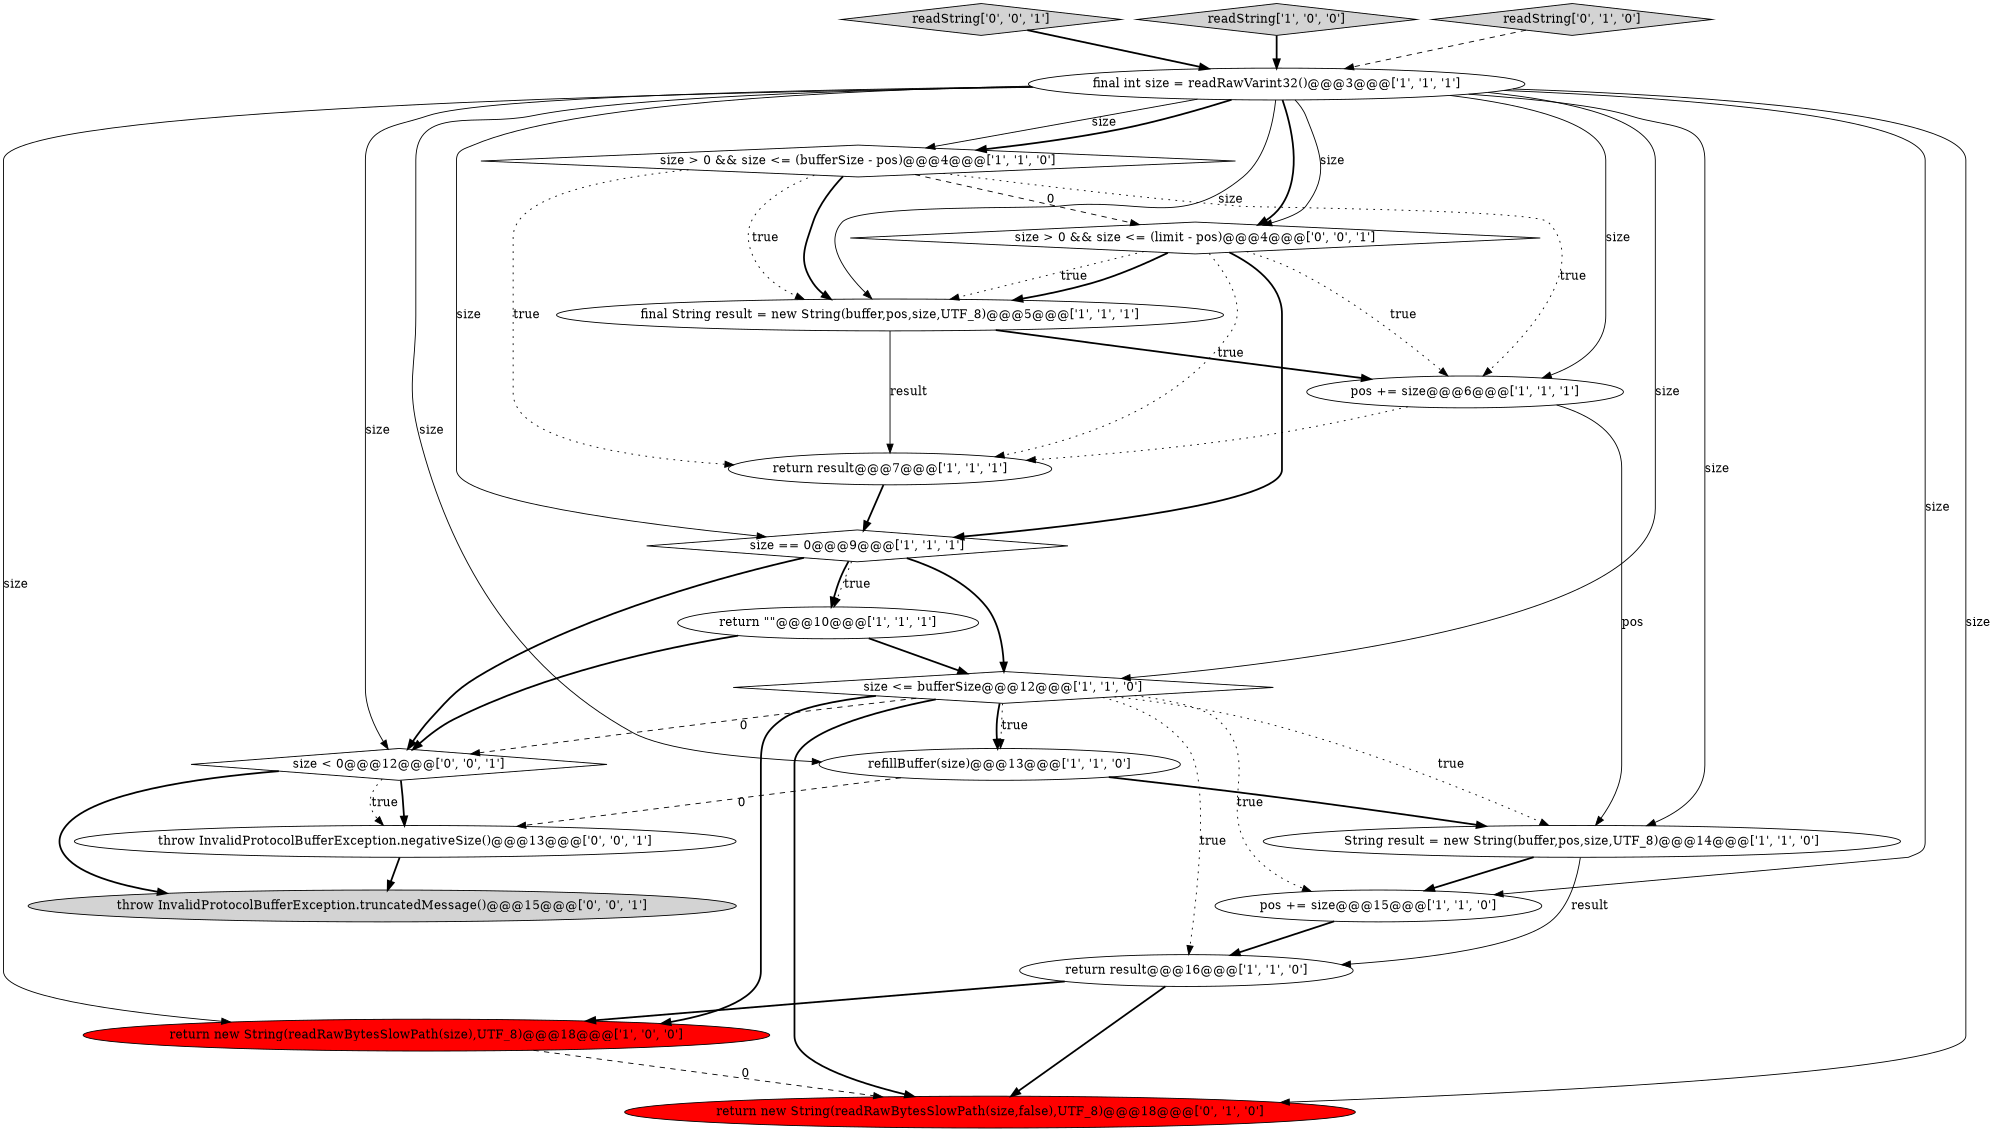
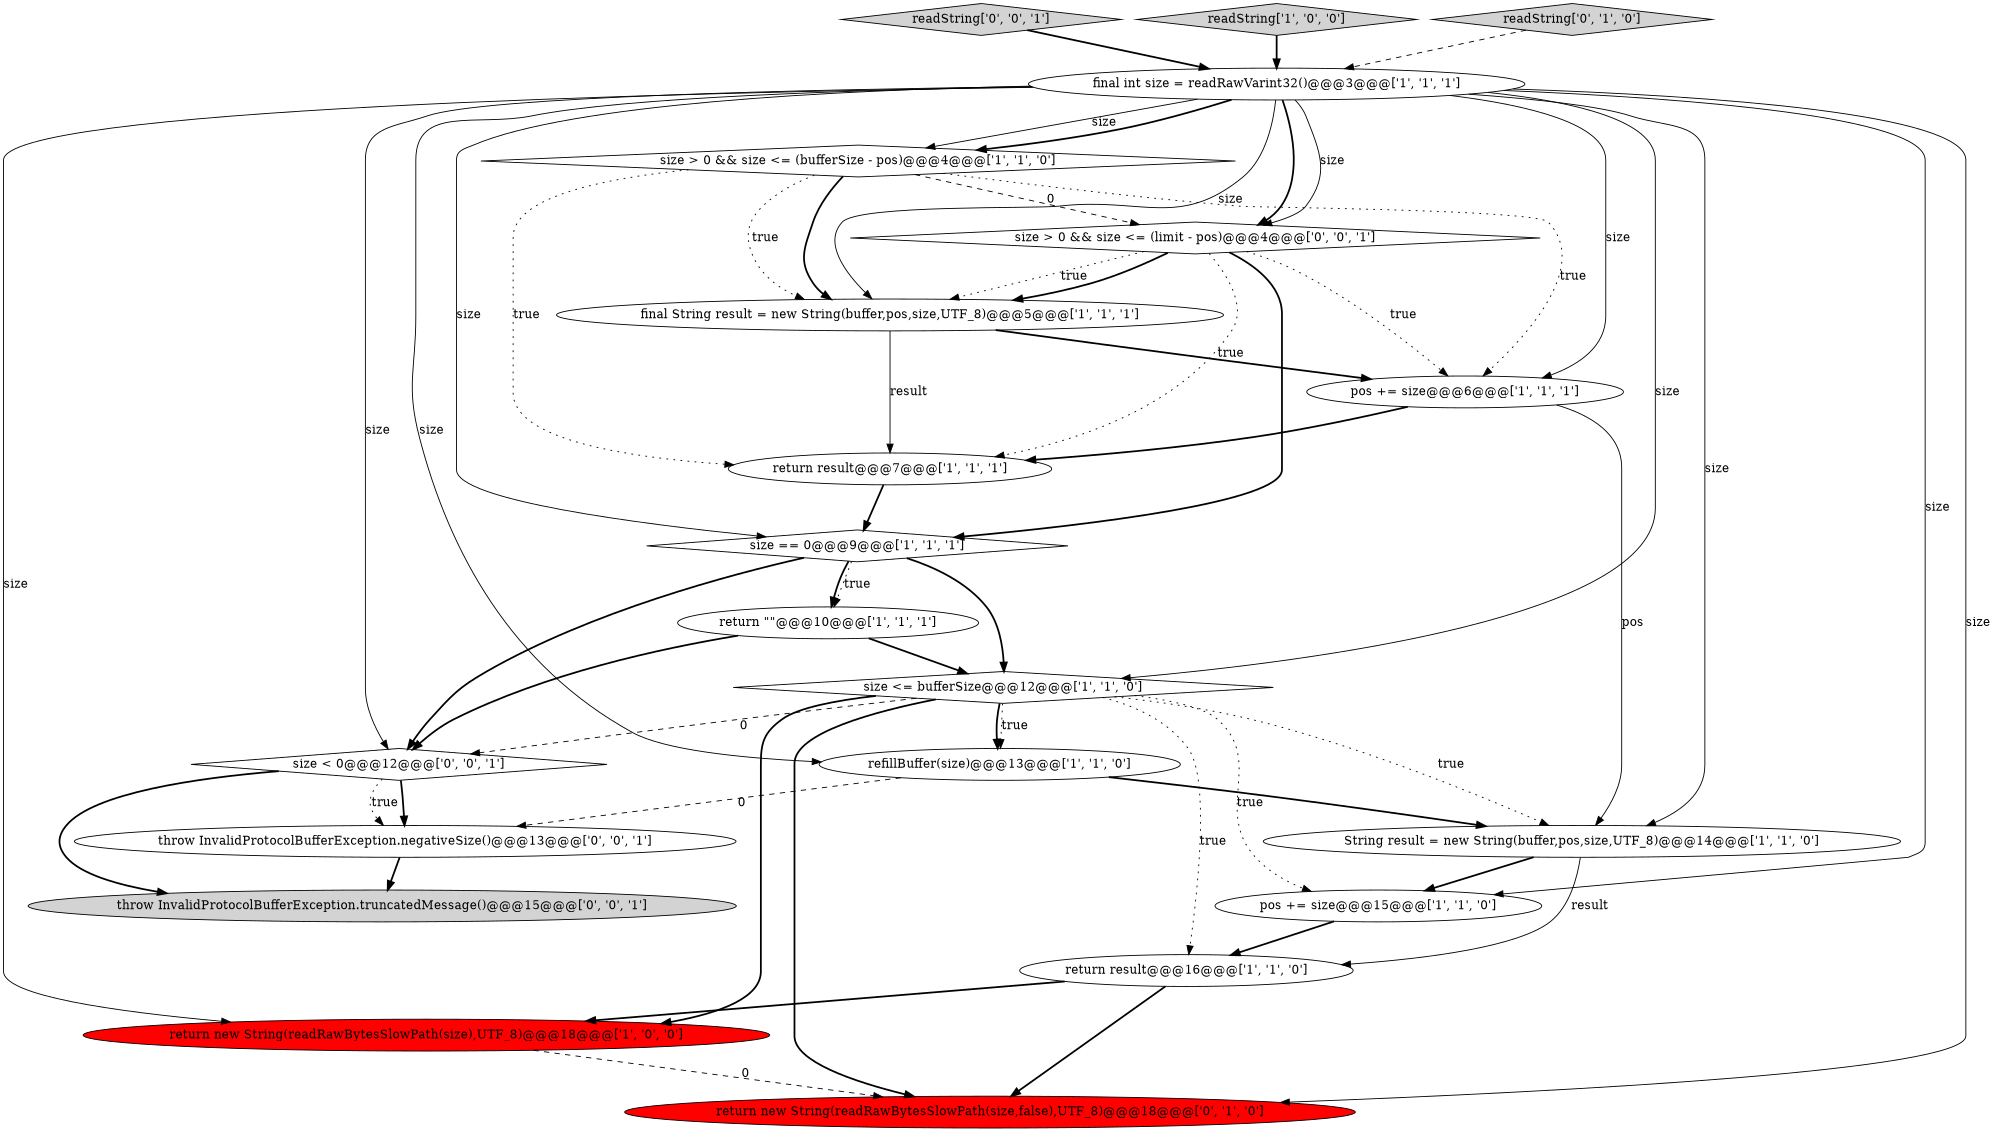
(1223, 441) -> (1223, 441)
